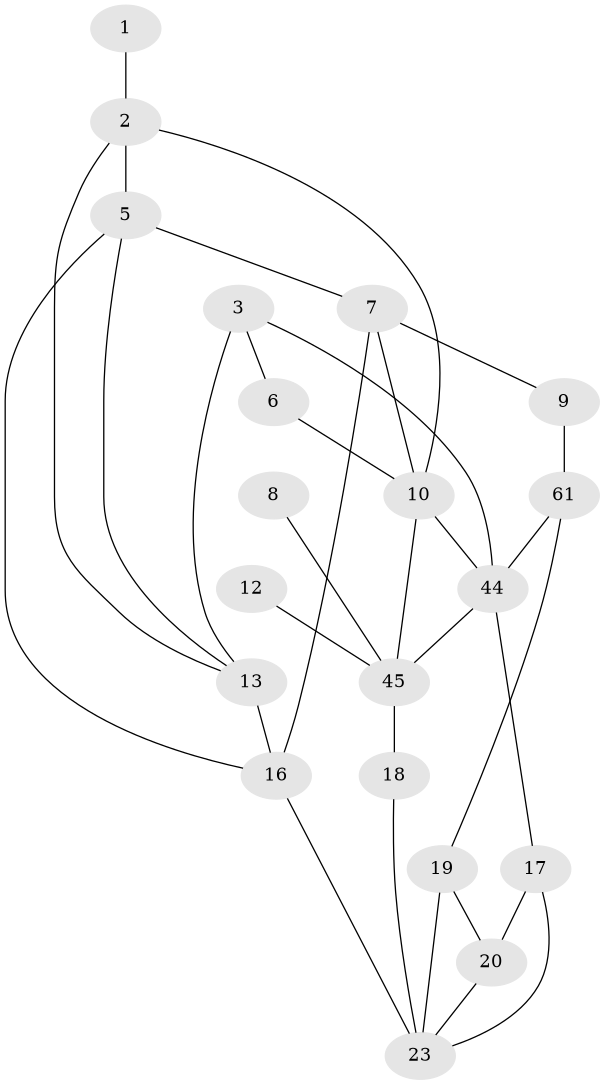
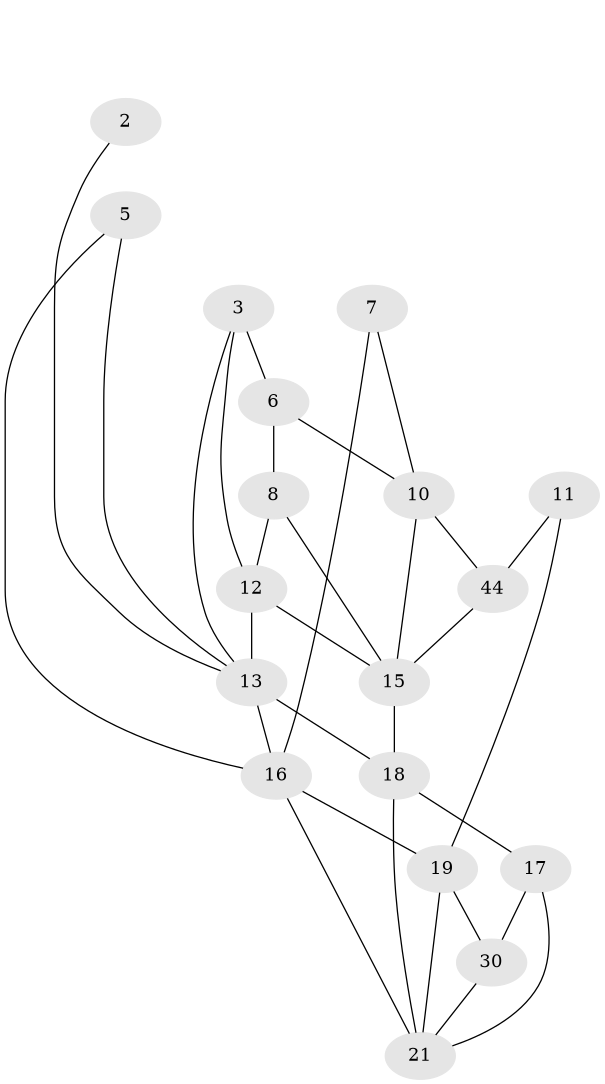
(126, 29) -> none
(126, 169) -> none
(381, 240) -> none
(249, 262) -> none
(564, 402) -> none
(415, 415) -> (221, 450)
none -> (274, 449)
(564, 496) -> (564, 496)
none -> (263, 542)
none -> (252, 636)
(394, 682) -> (394, 682)
none -> (323, 729)
(514, 729) -> (470, 825)
none -> (359, 822)
(492, 963) -> (492, 963)
(420, 1056) -> (420, 1056)
